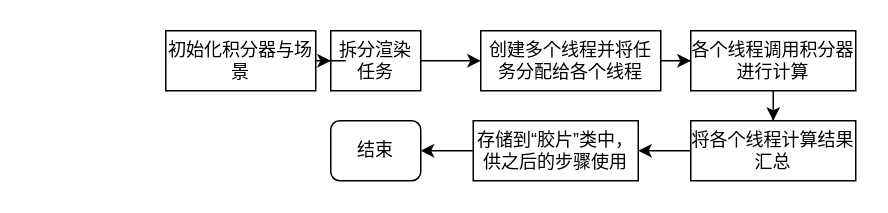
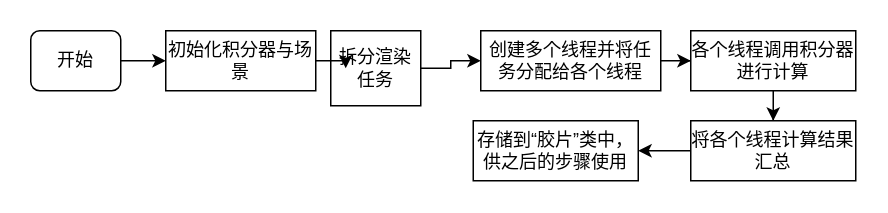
none -> (76, 61)
none -> (149, 61)
(376, 61) -> (376, 68)
(376, 151) -> none
(445, 151) -> none
